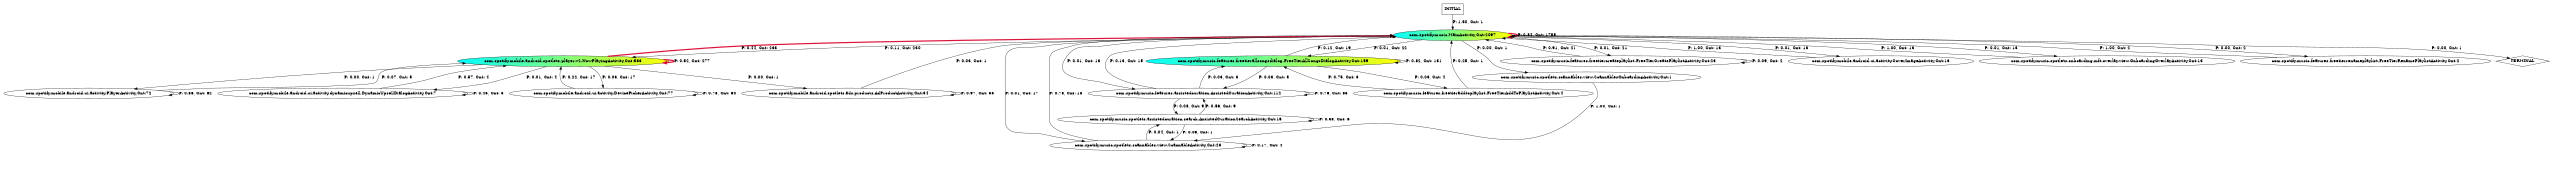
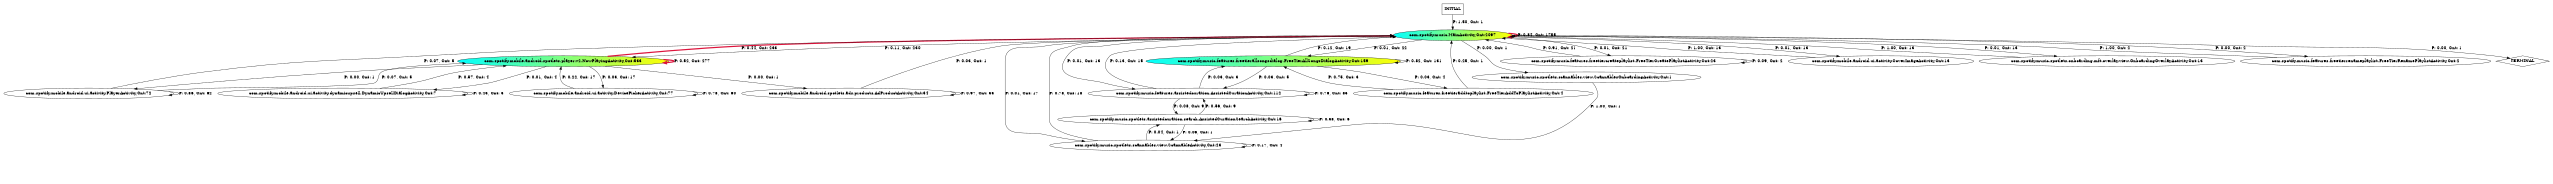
none -> (718, 45)
